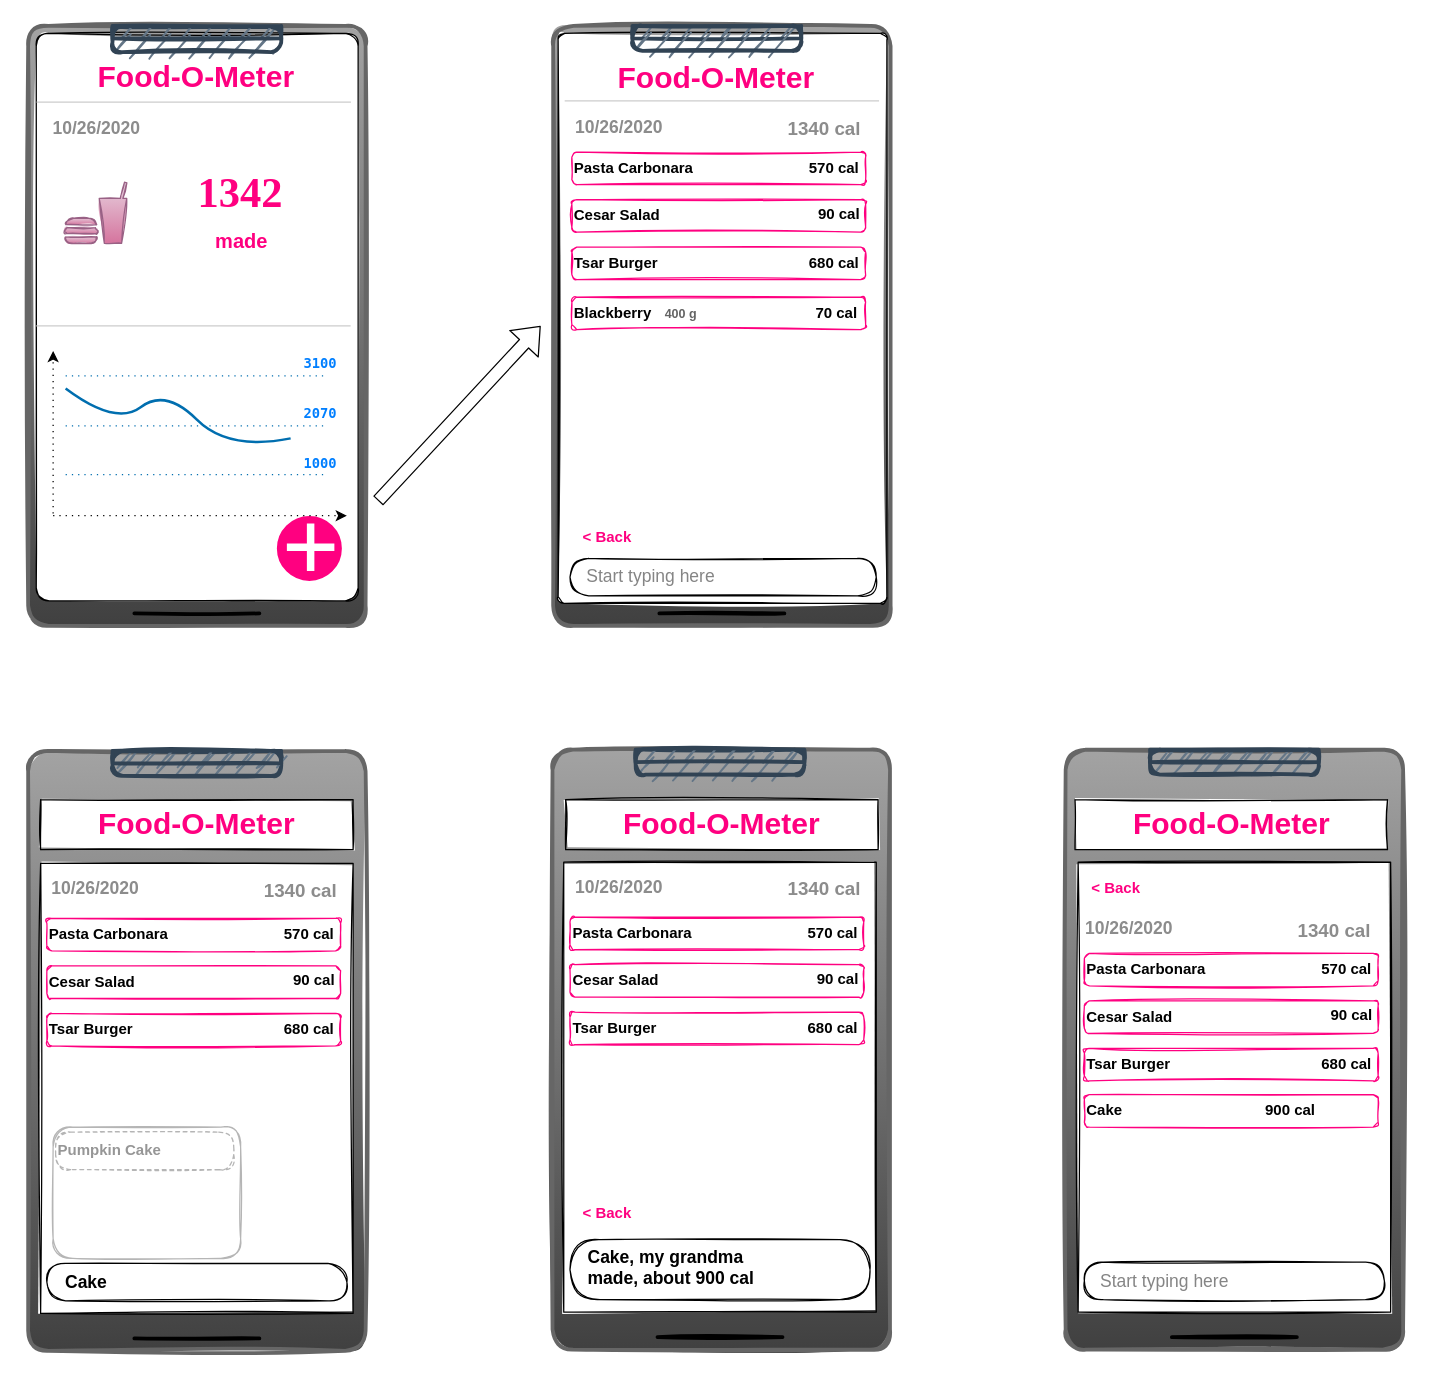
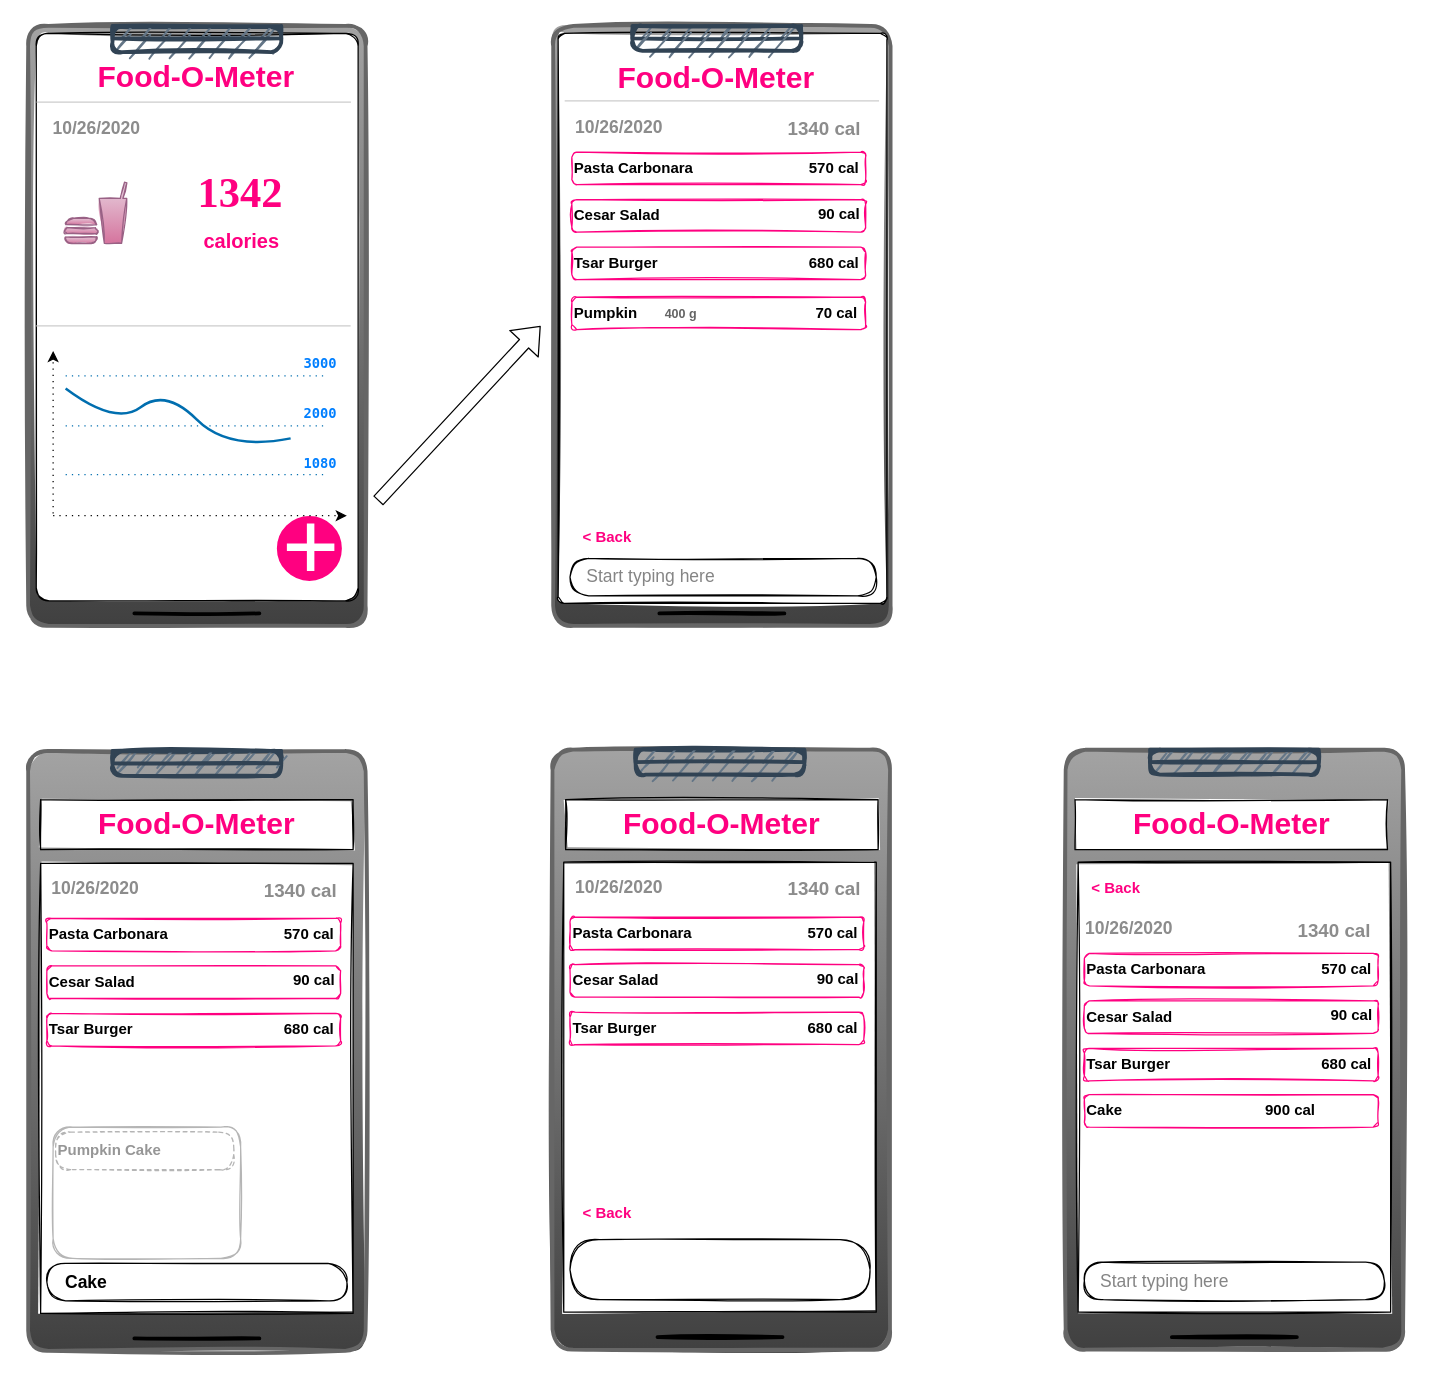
(242, 241) -> (242, 241)
(614, 313) -> (602, 313)
(321, 363) -> (321, 363)
(321, 413) -> (321, 413)
(321, 463) -> (321, 463)
(687, 1266) -> none
